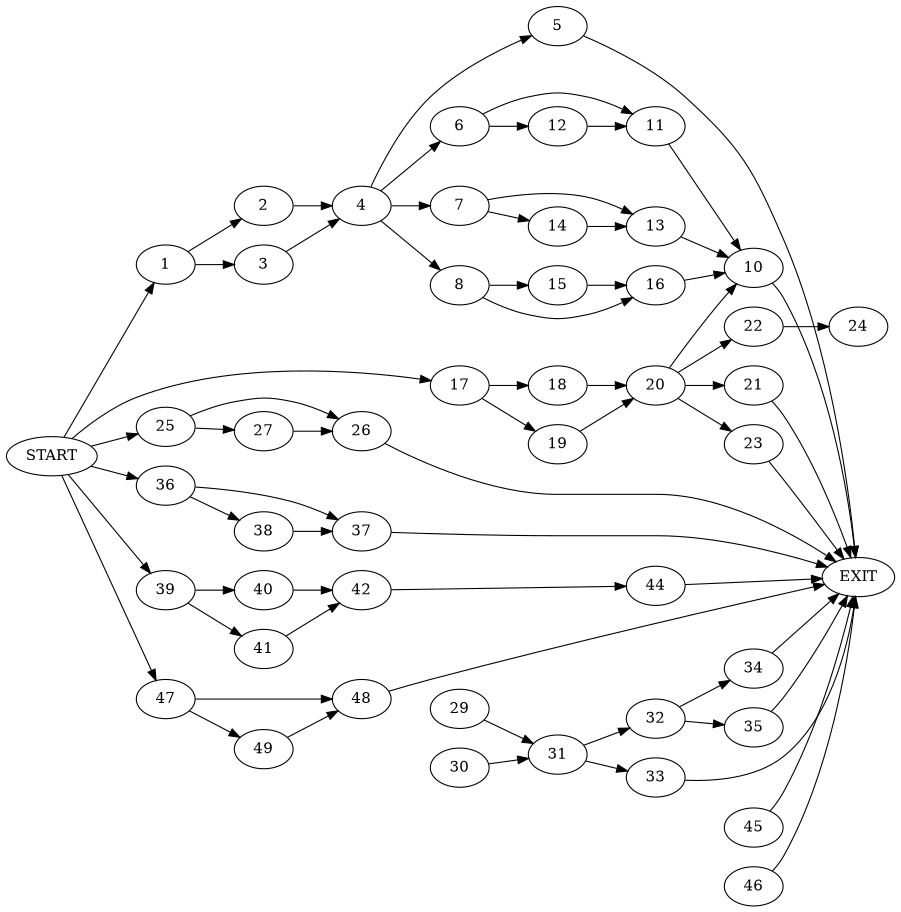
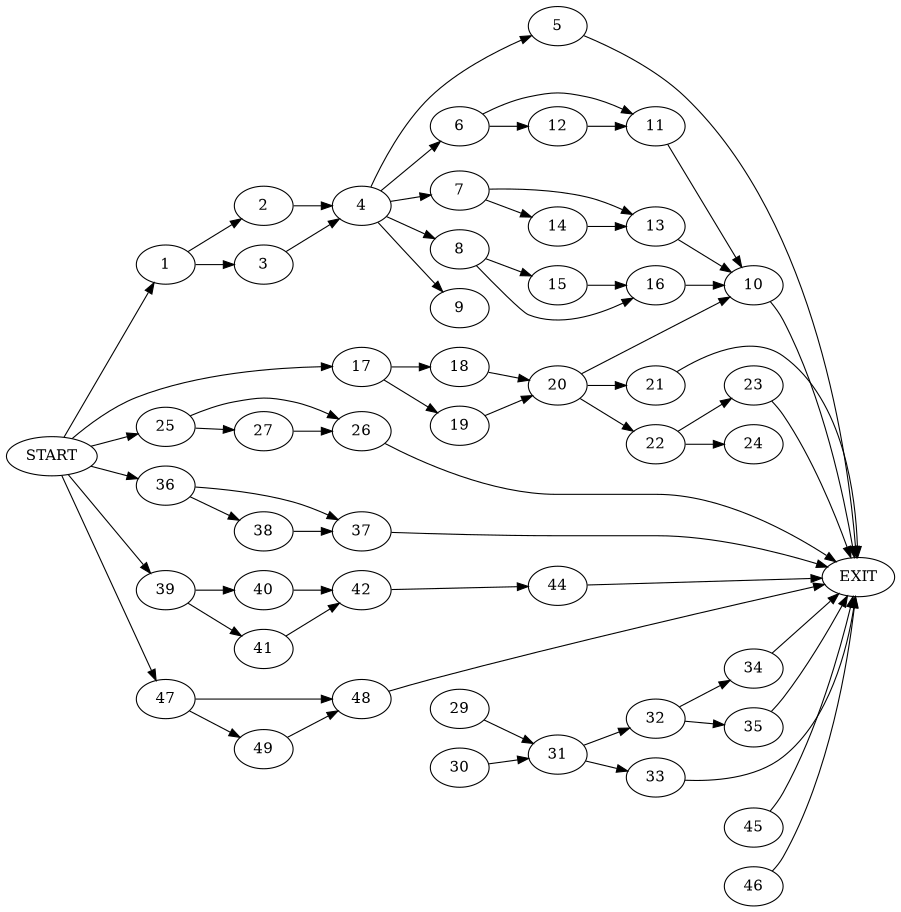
none -> (460, 308)
(700, 412) -> (700, 418)
